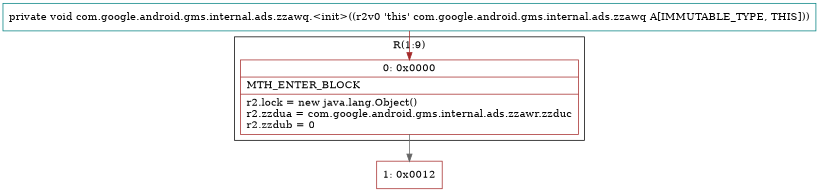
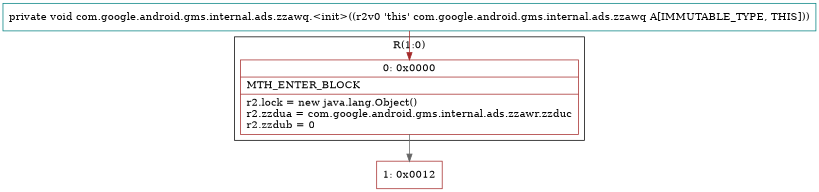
(409, 45) -> (409, 45)
